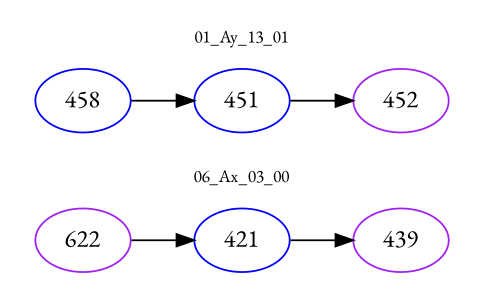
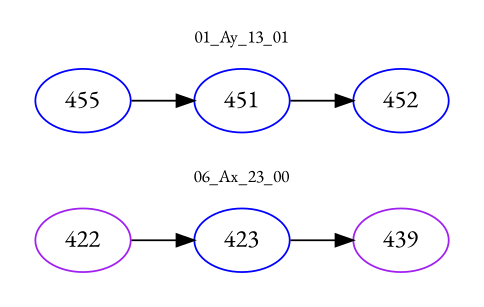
(83, 101) -> (83, 101)
(401, 101) -> (401, 101)
(242, 178) -> (242, 178)
(83, 240) -> (83, 240)
(242, 240) -> (242, 240)
